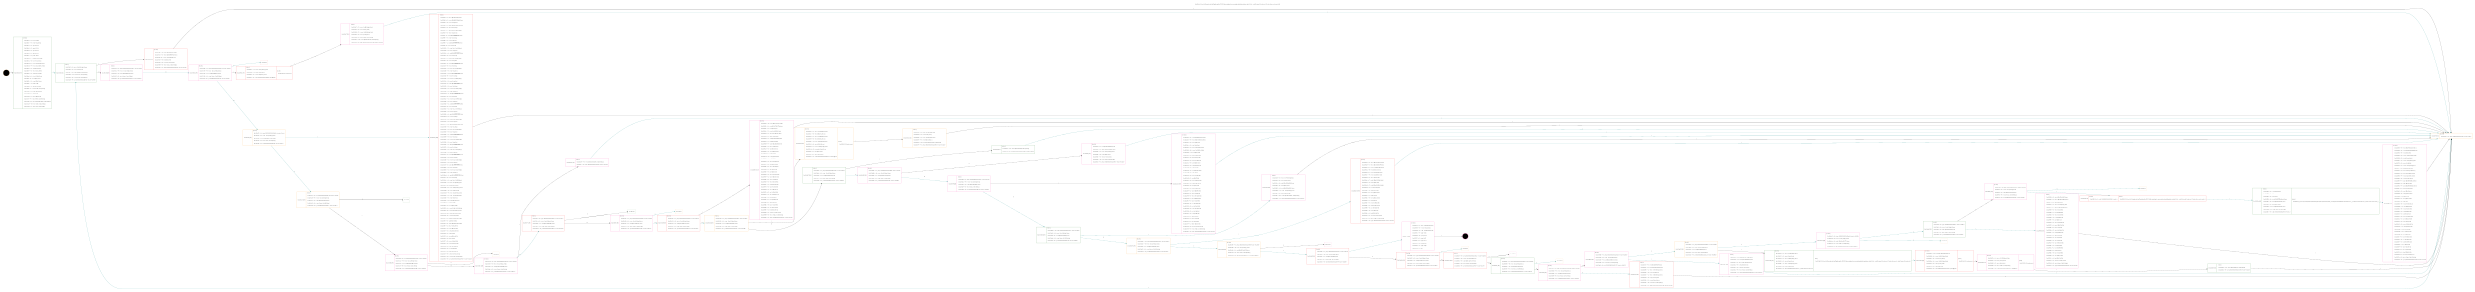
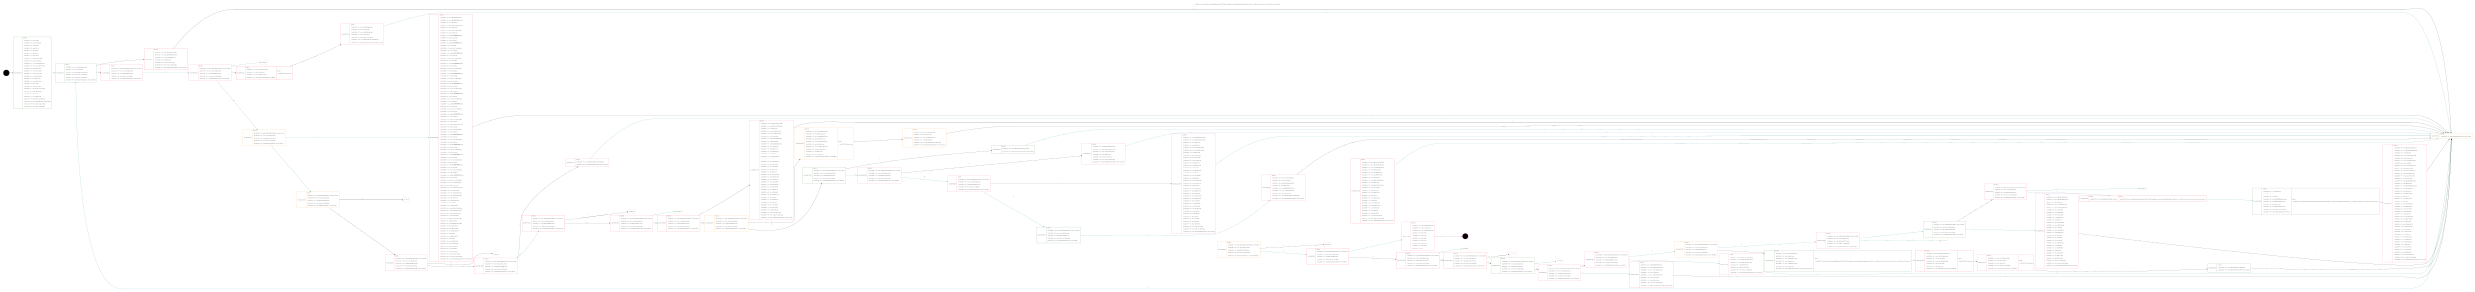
(1148, 246) -> none
